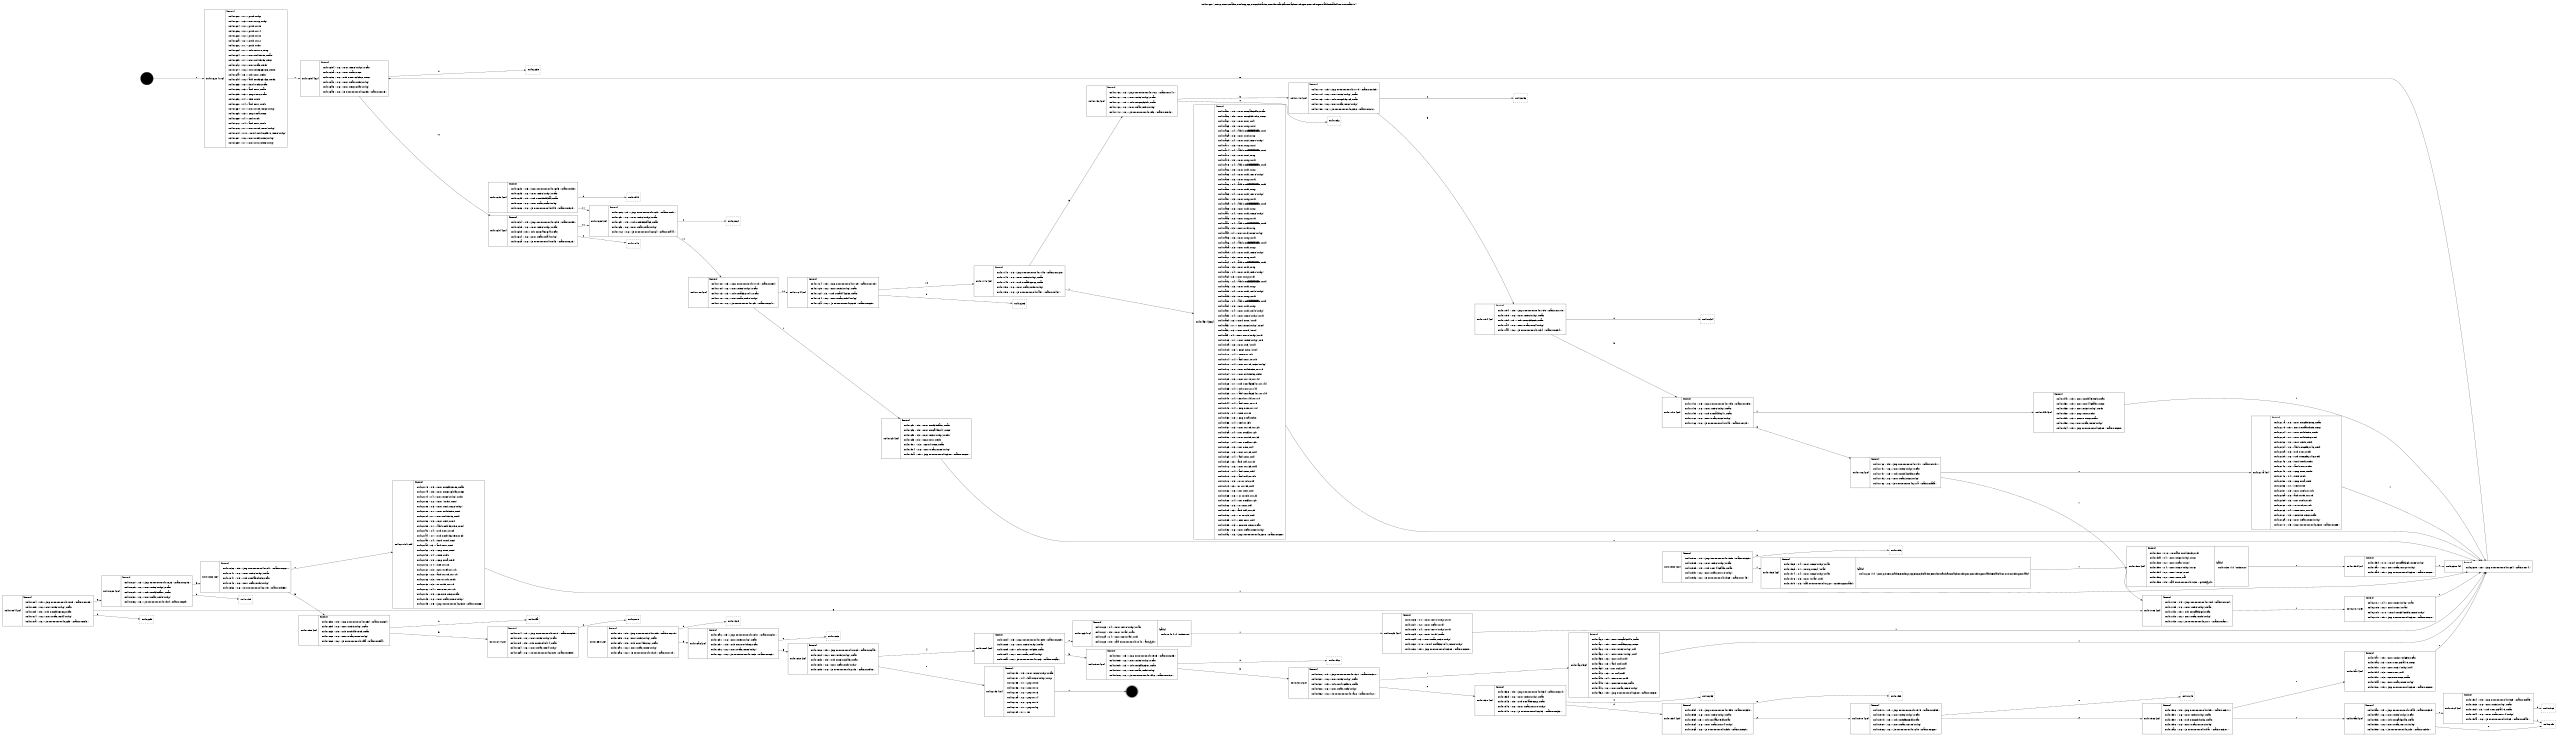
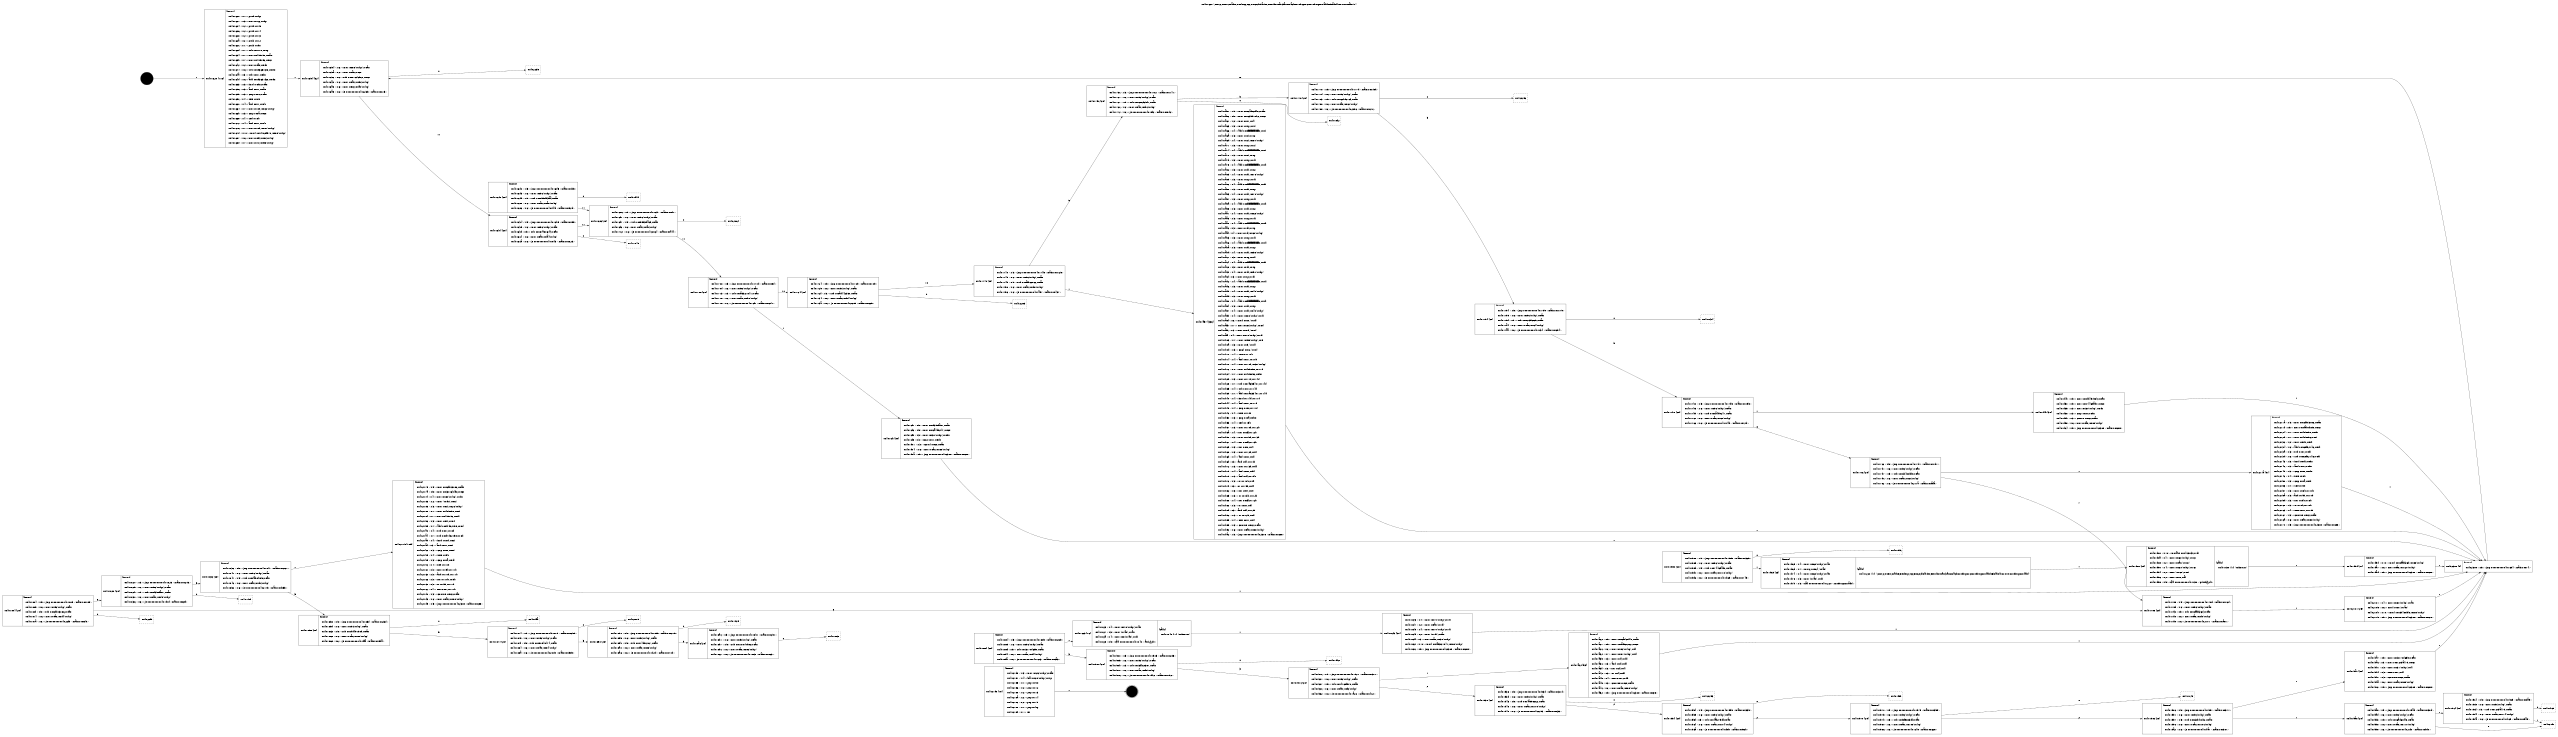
none -> (582, 642)
(833, 659) -> none
